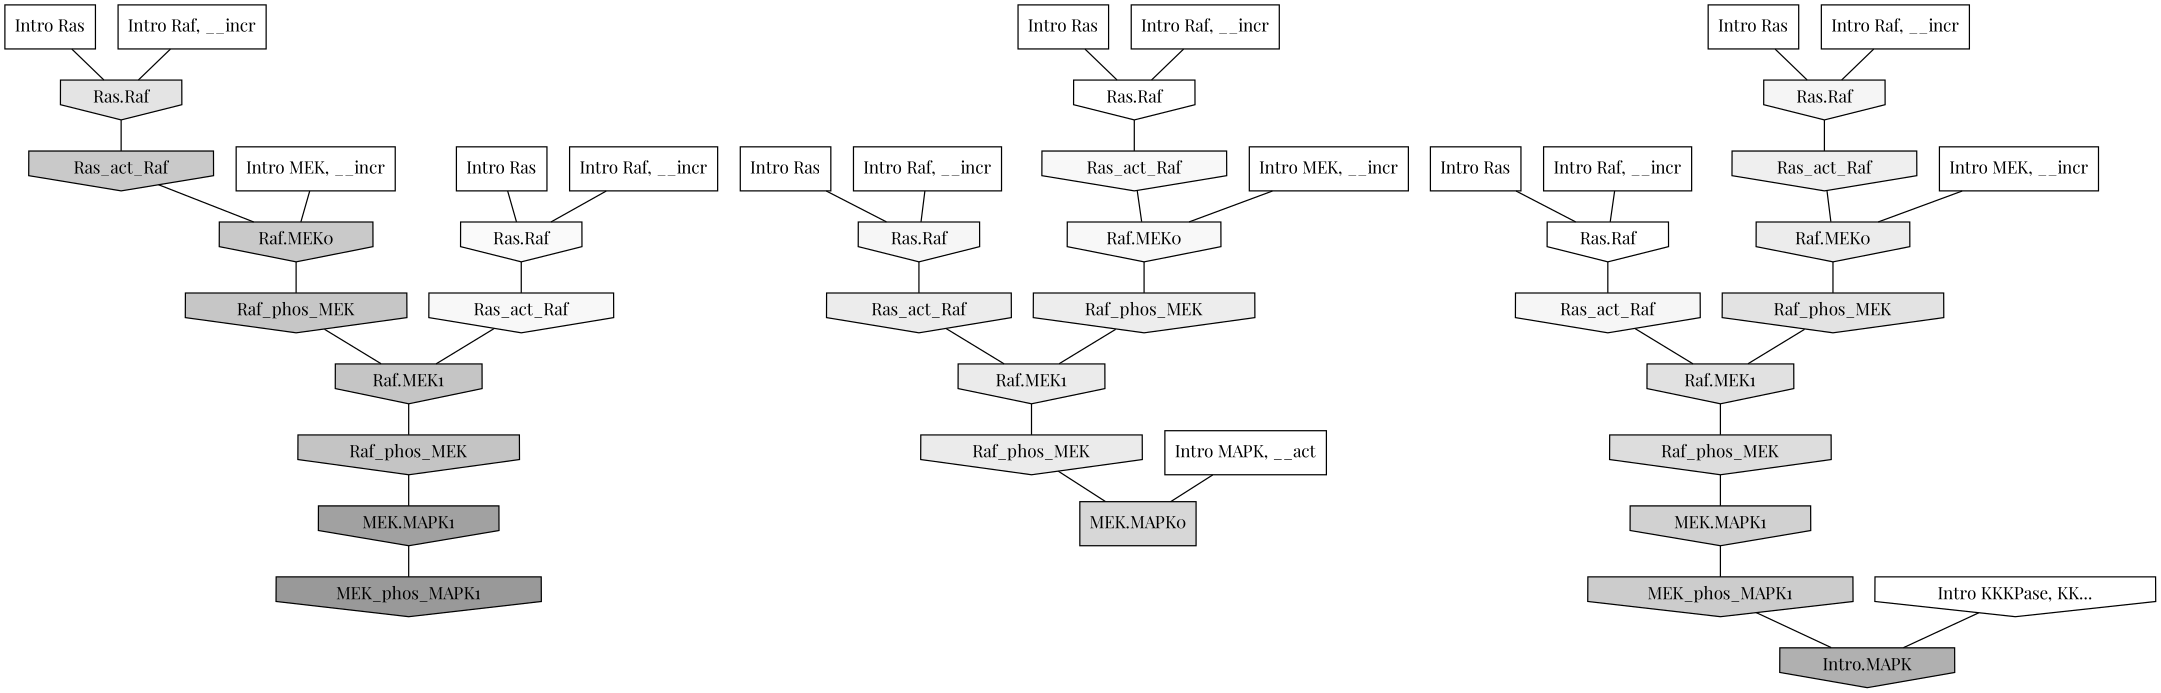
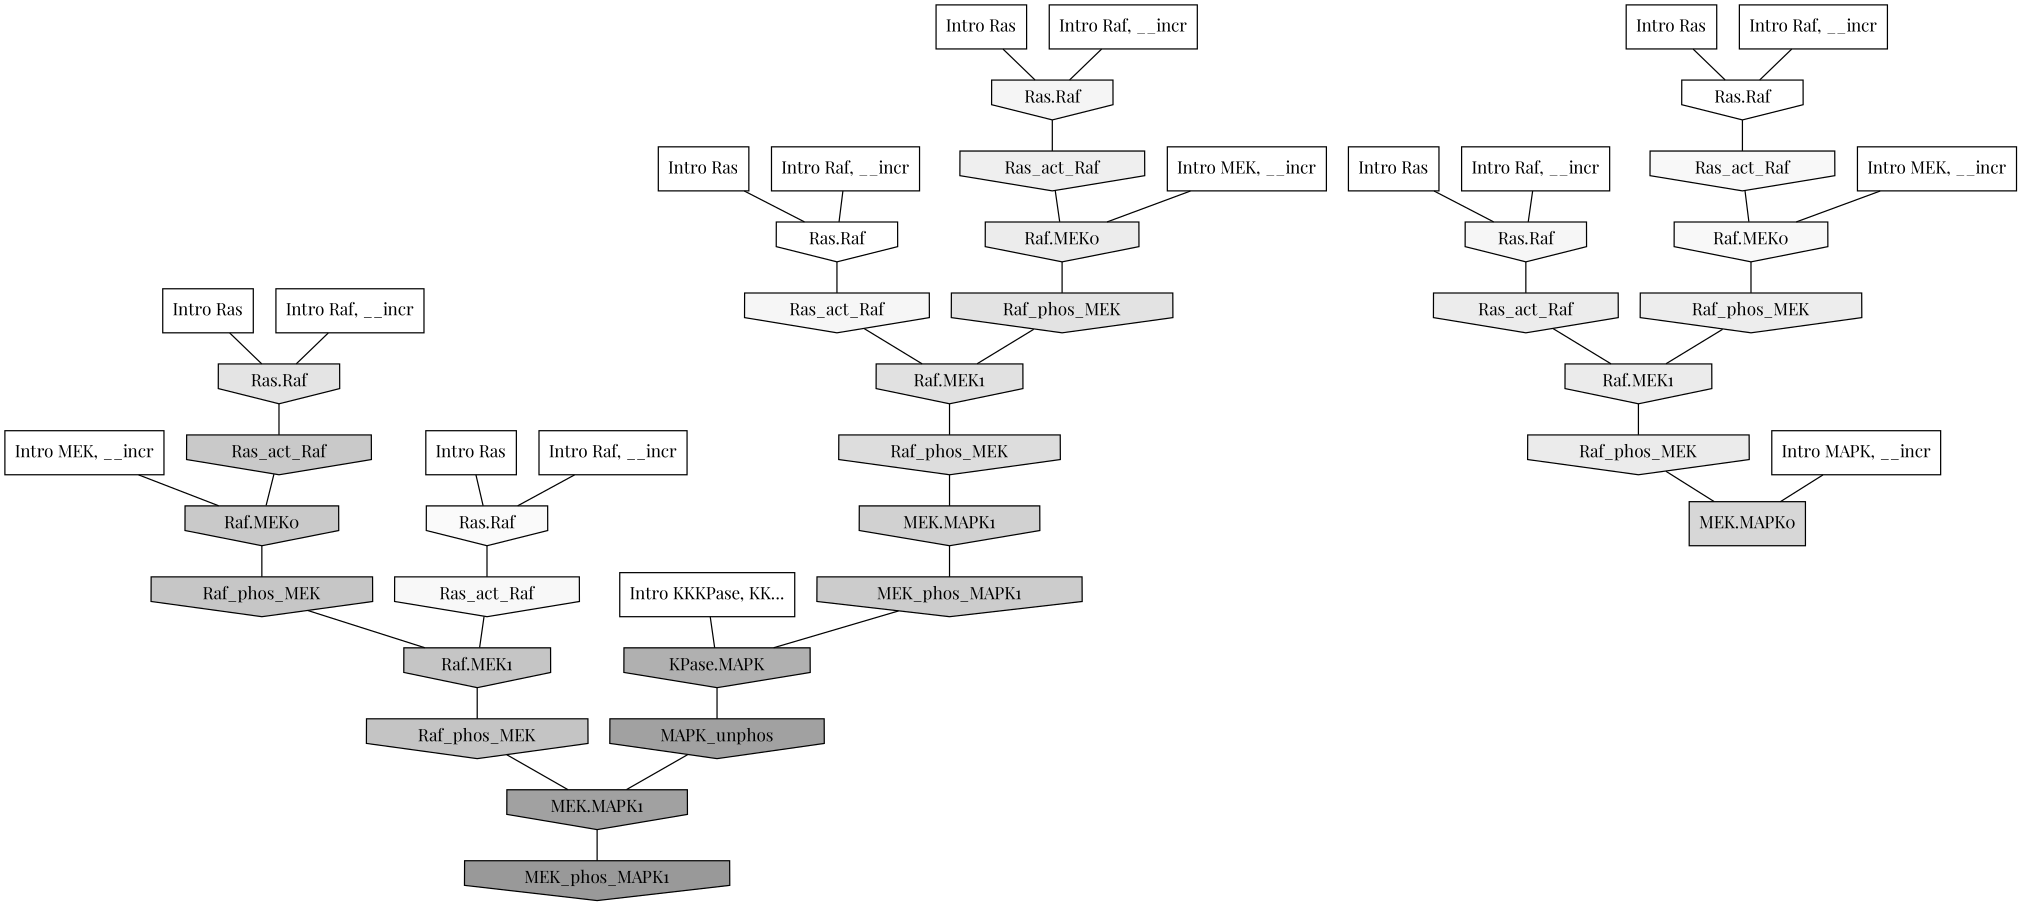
(1246, 453) -> (1856, 453)
(2015, 595) -> (707, 595)
(1867, 666) -> (717, 666)
none -> (717, 737)
